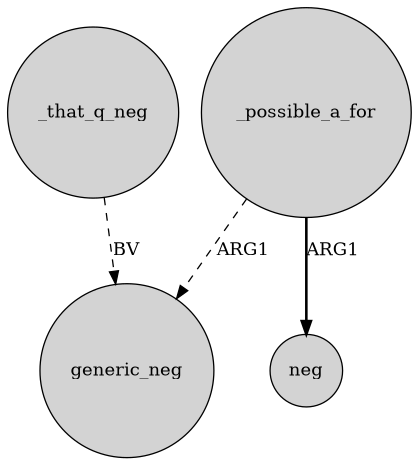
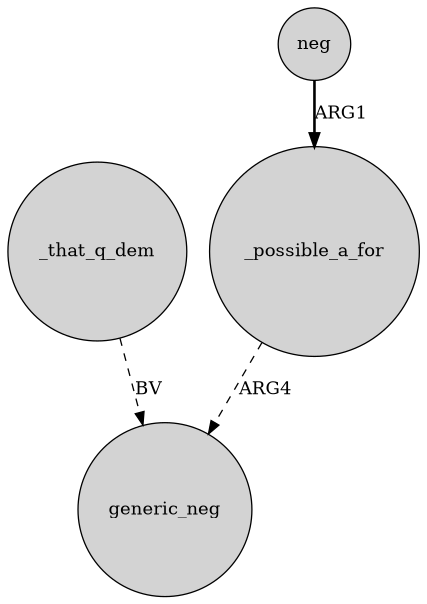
(93, 113) -> (97, 252)
(243, 250) -> (266, 389)
(306, 269) -> (314, 107)
